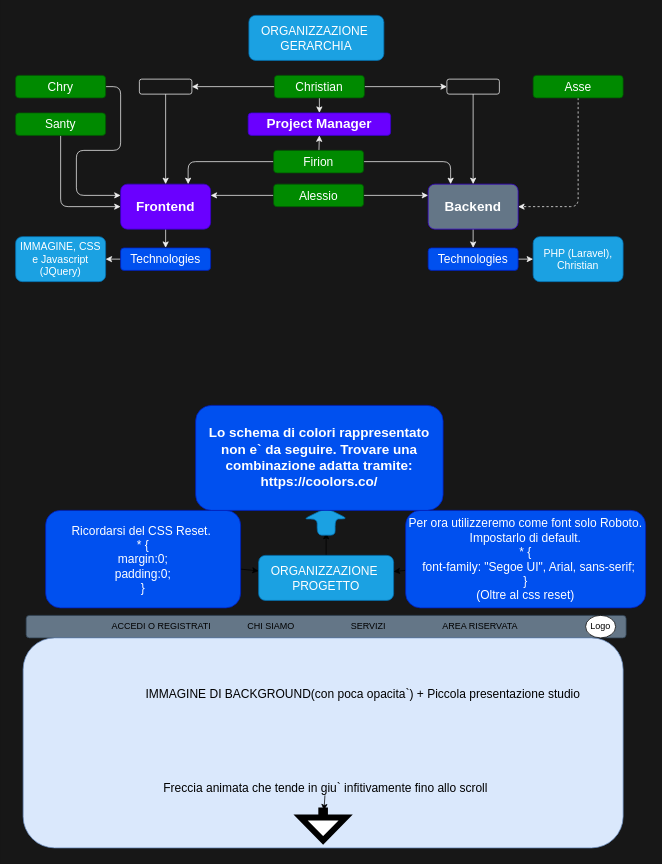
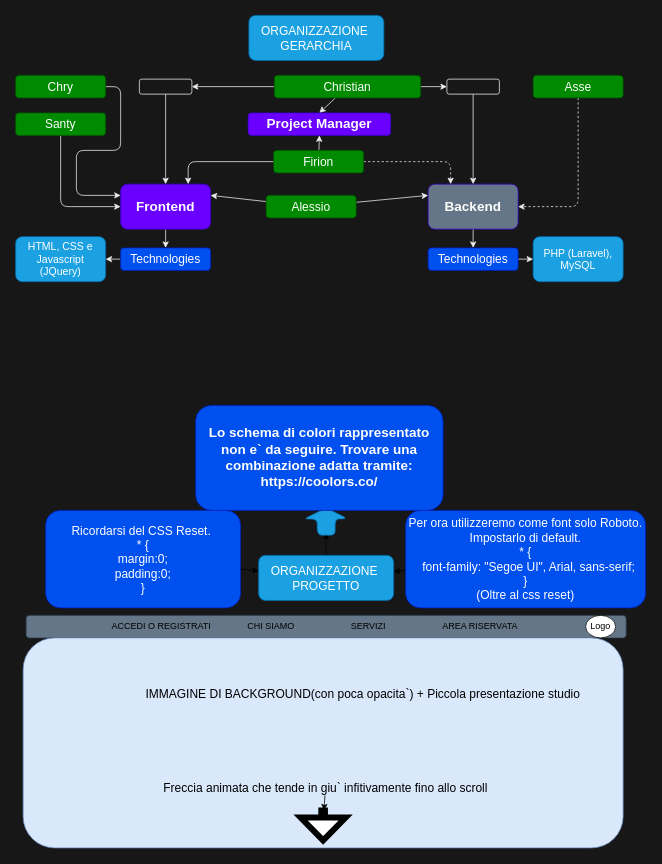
(319, 87) -> (347, 87)
(413, 162) -> (413, 162)
(318, 195) -> (311, 207)
(60, 259) -> (60, 259)
(578, 259) -> (578, 259)
